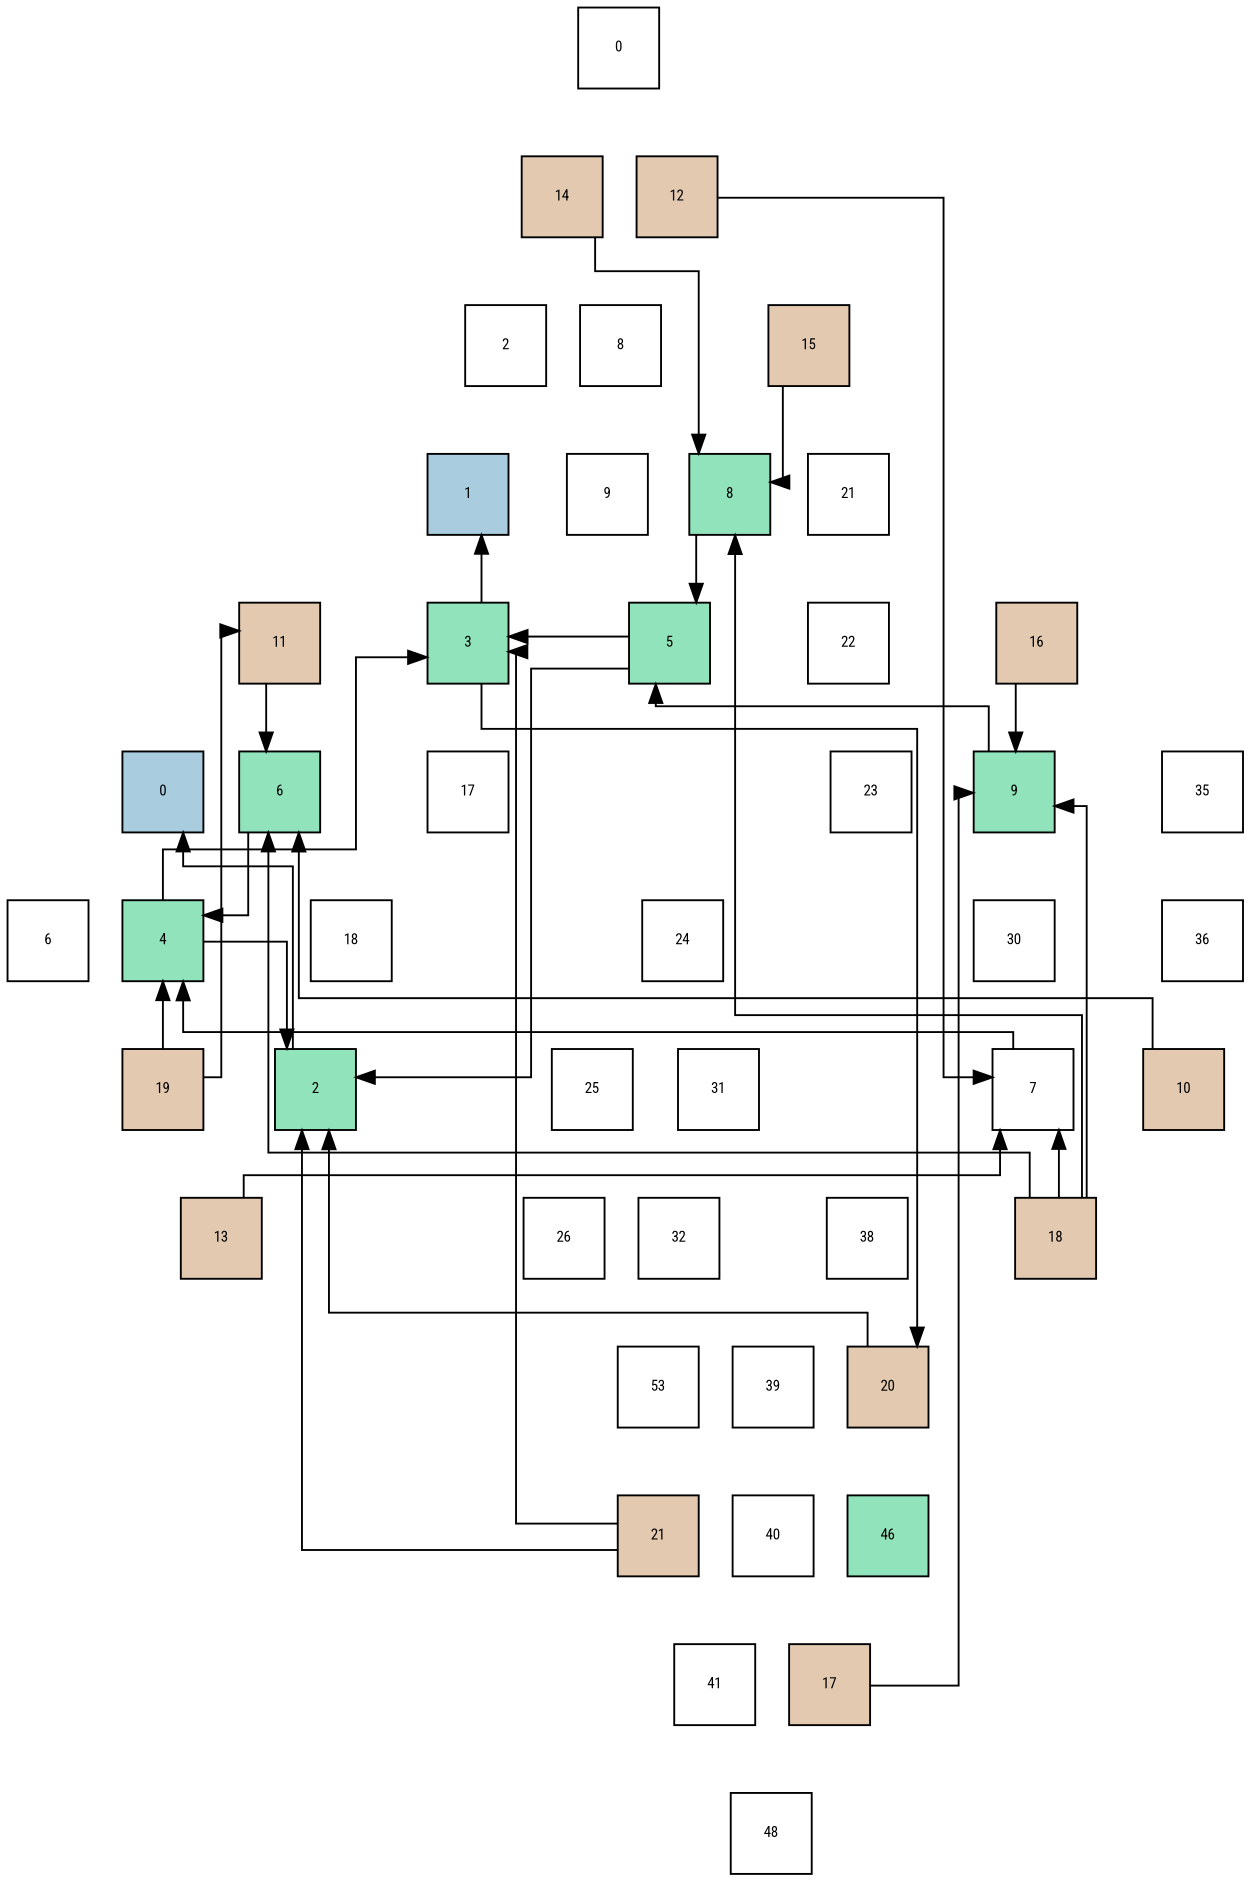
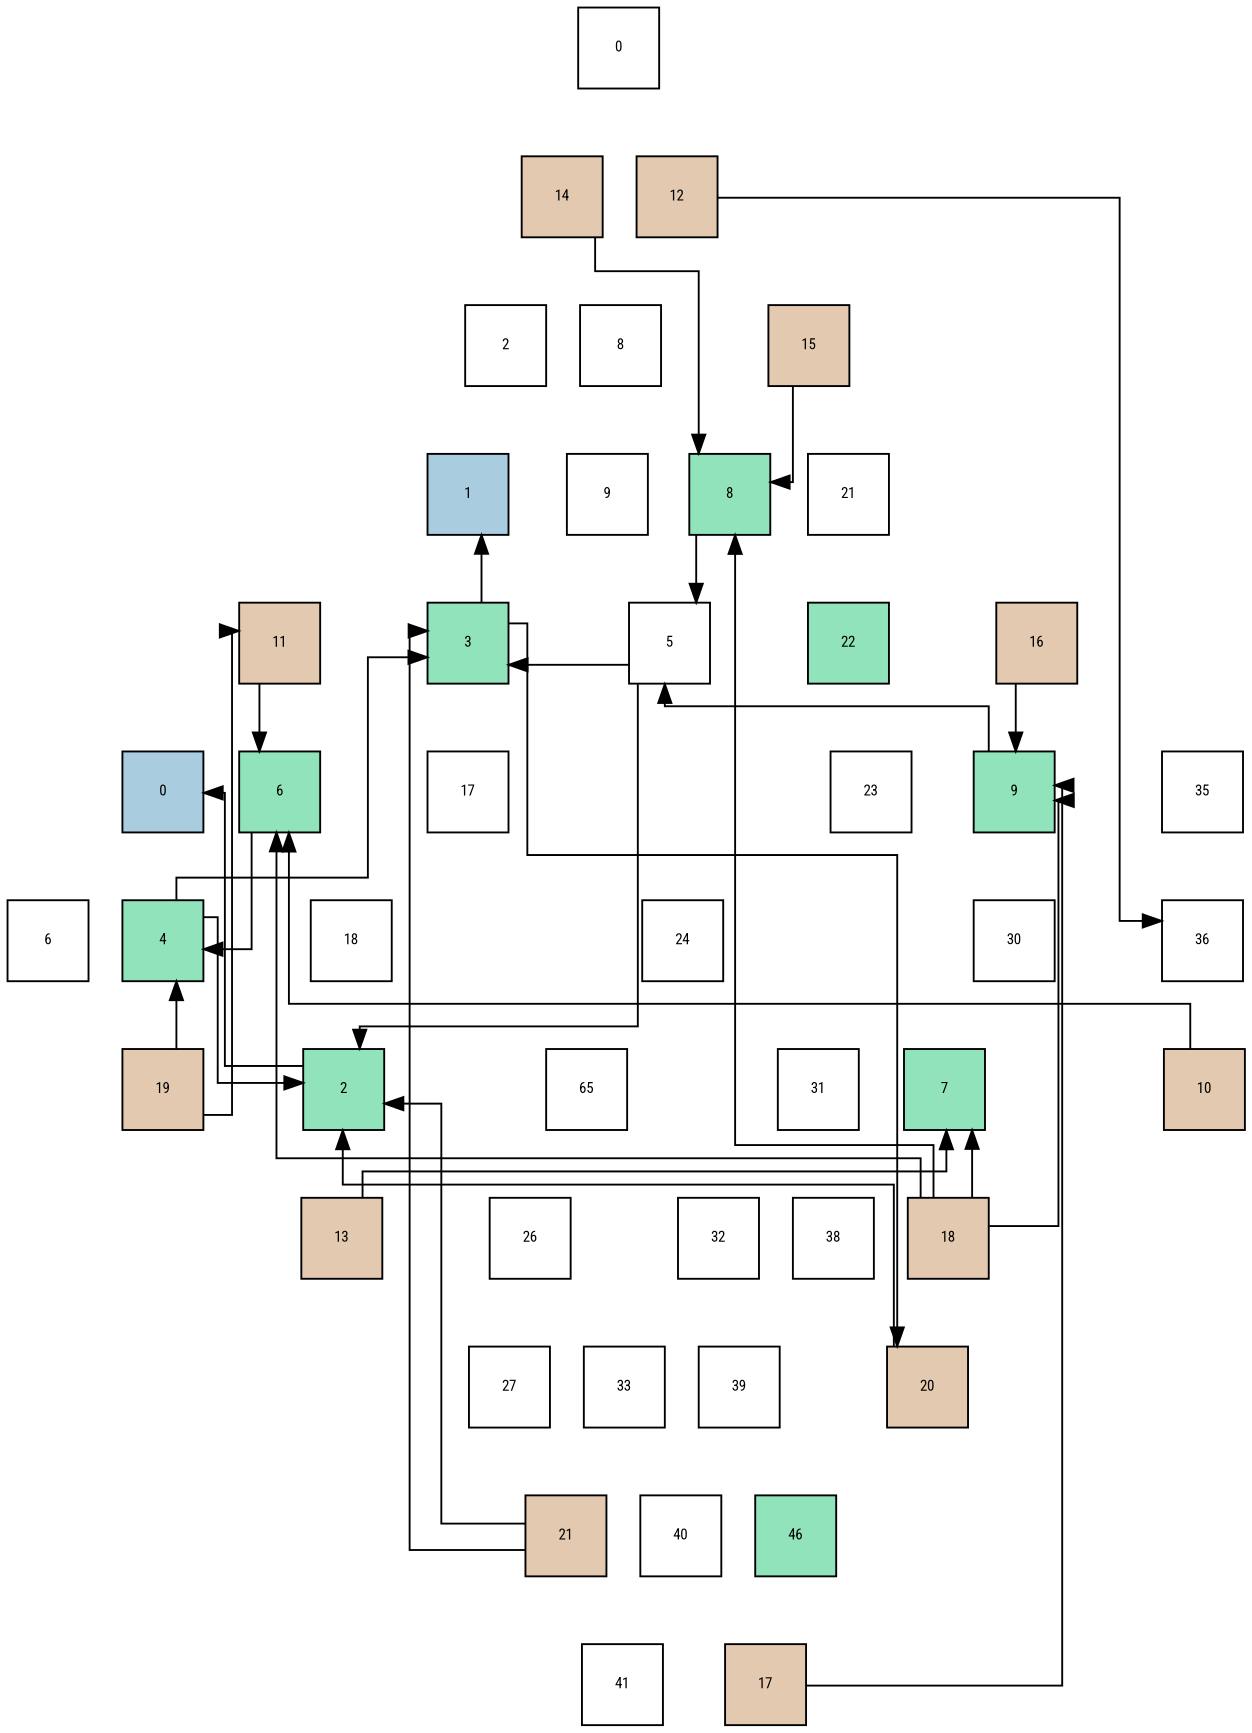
(944, 540) -> (1120, 370)
(670, 643) -> (670, 643)
(848, 643) -> (848, 643)
(591, 1032) -> none
(592, 1090) -> (587, 1090)
(1033, 1090) -> (944, 1090)
none -> (509, 1387)
(658, 1387) -> (624, 1387)
(771, 1833) -> none
